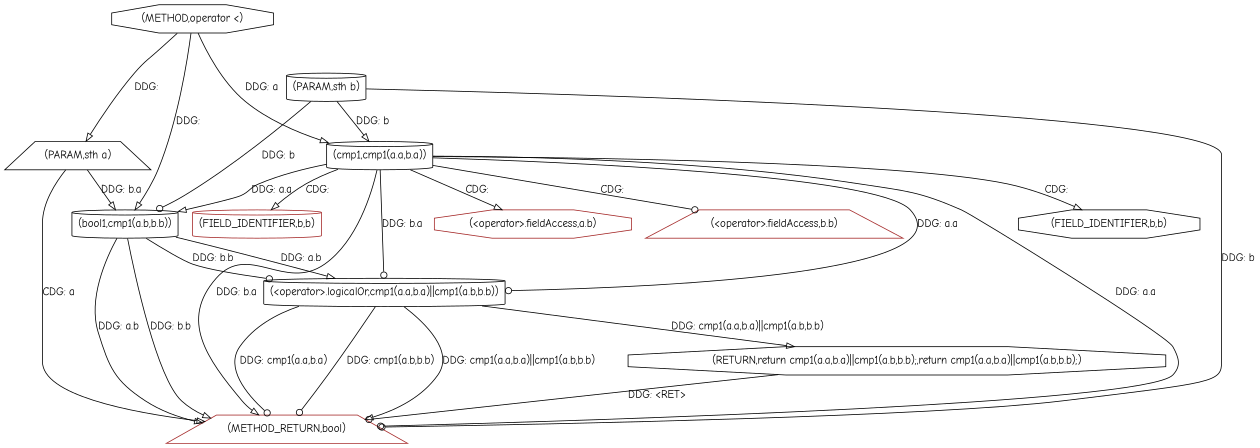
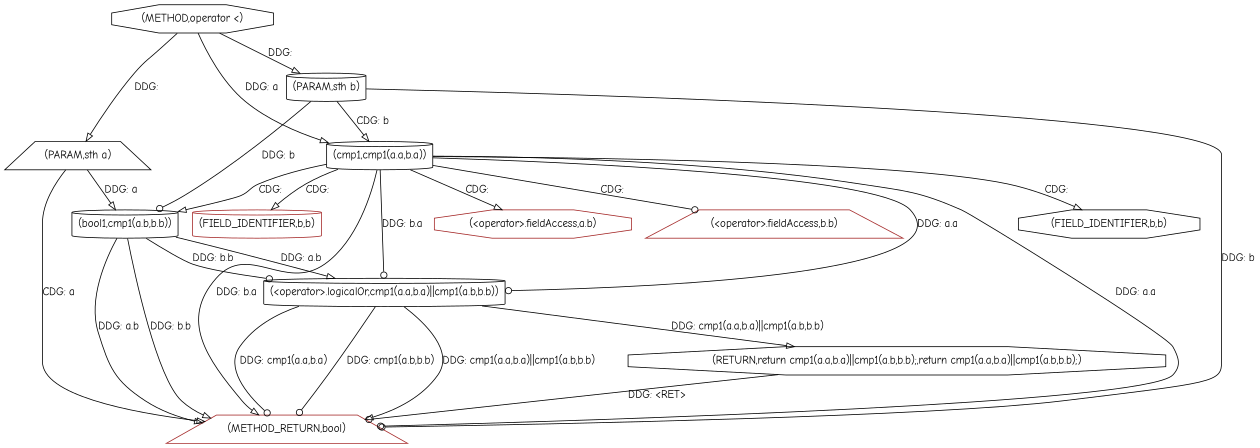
(174, 121) -> (256, 51)
(373, 121) -> (373, 121)
(121, 190) -> (121, 190)
(272, 190) -> (272, 190)
